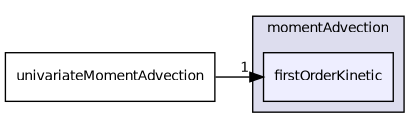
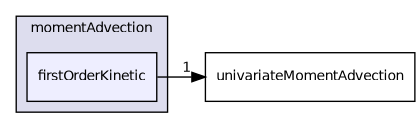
(233, 77) -> (176, 77)
